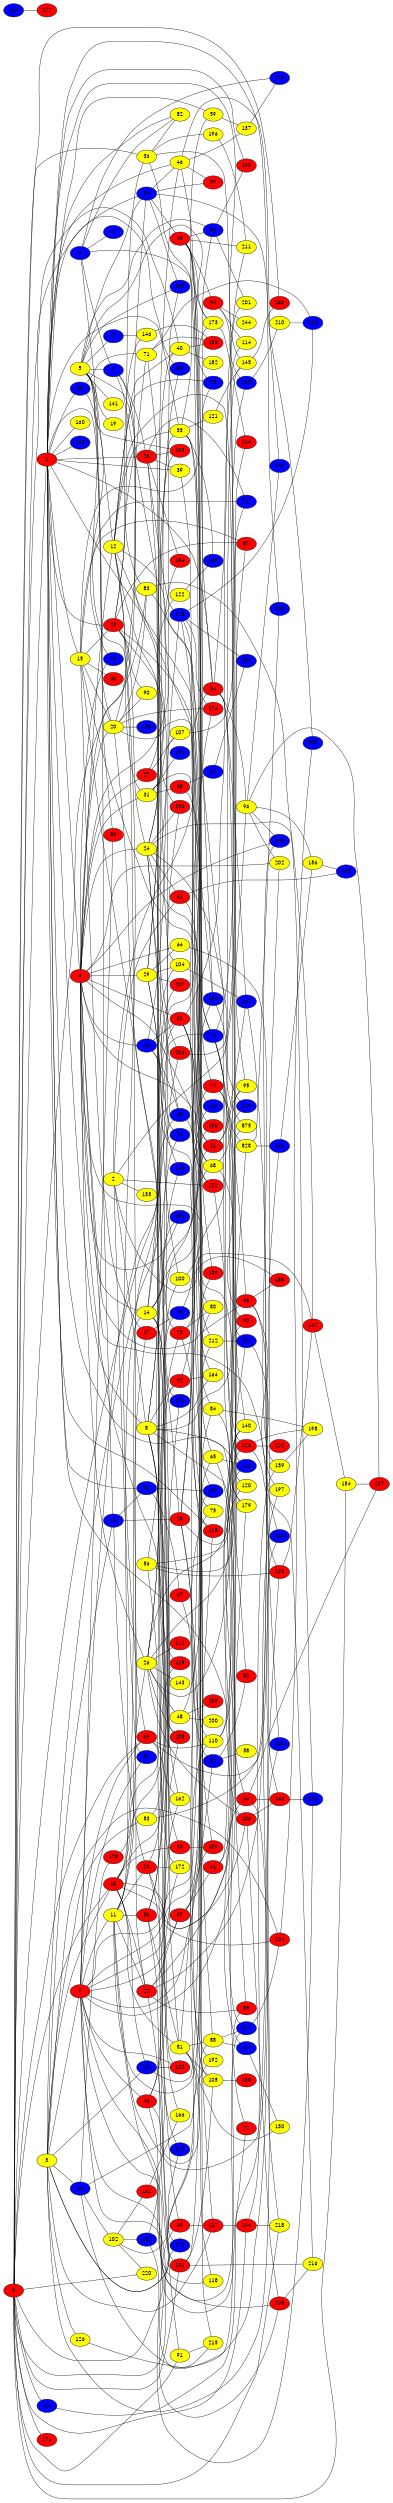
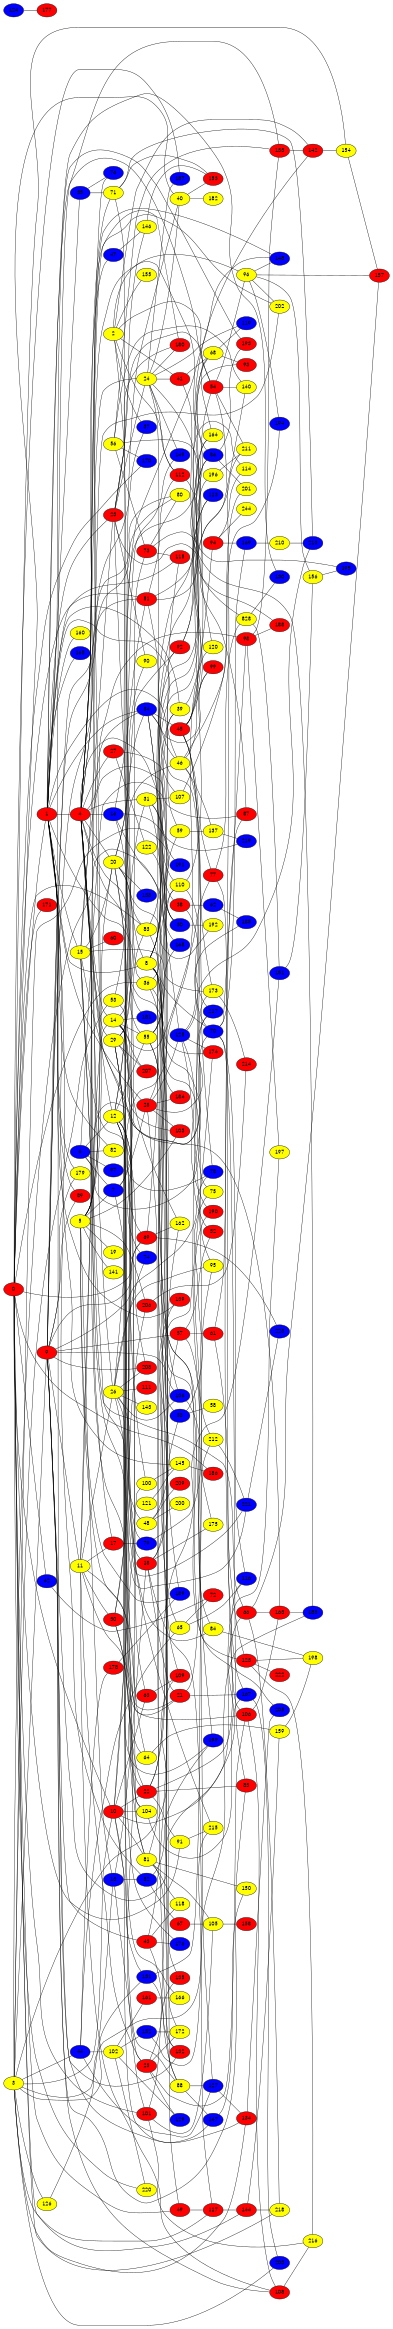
(163, 136) -> none
(193, 425) -> (163, 873)
(246, 1126) -> (213, 1525)
(229, 1458) -> none
